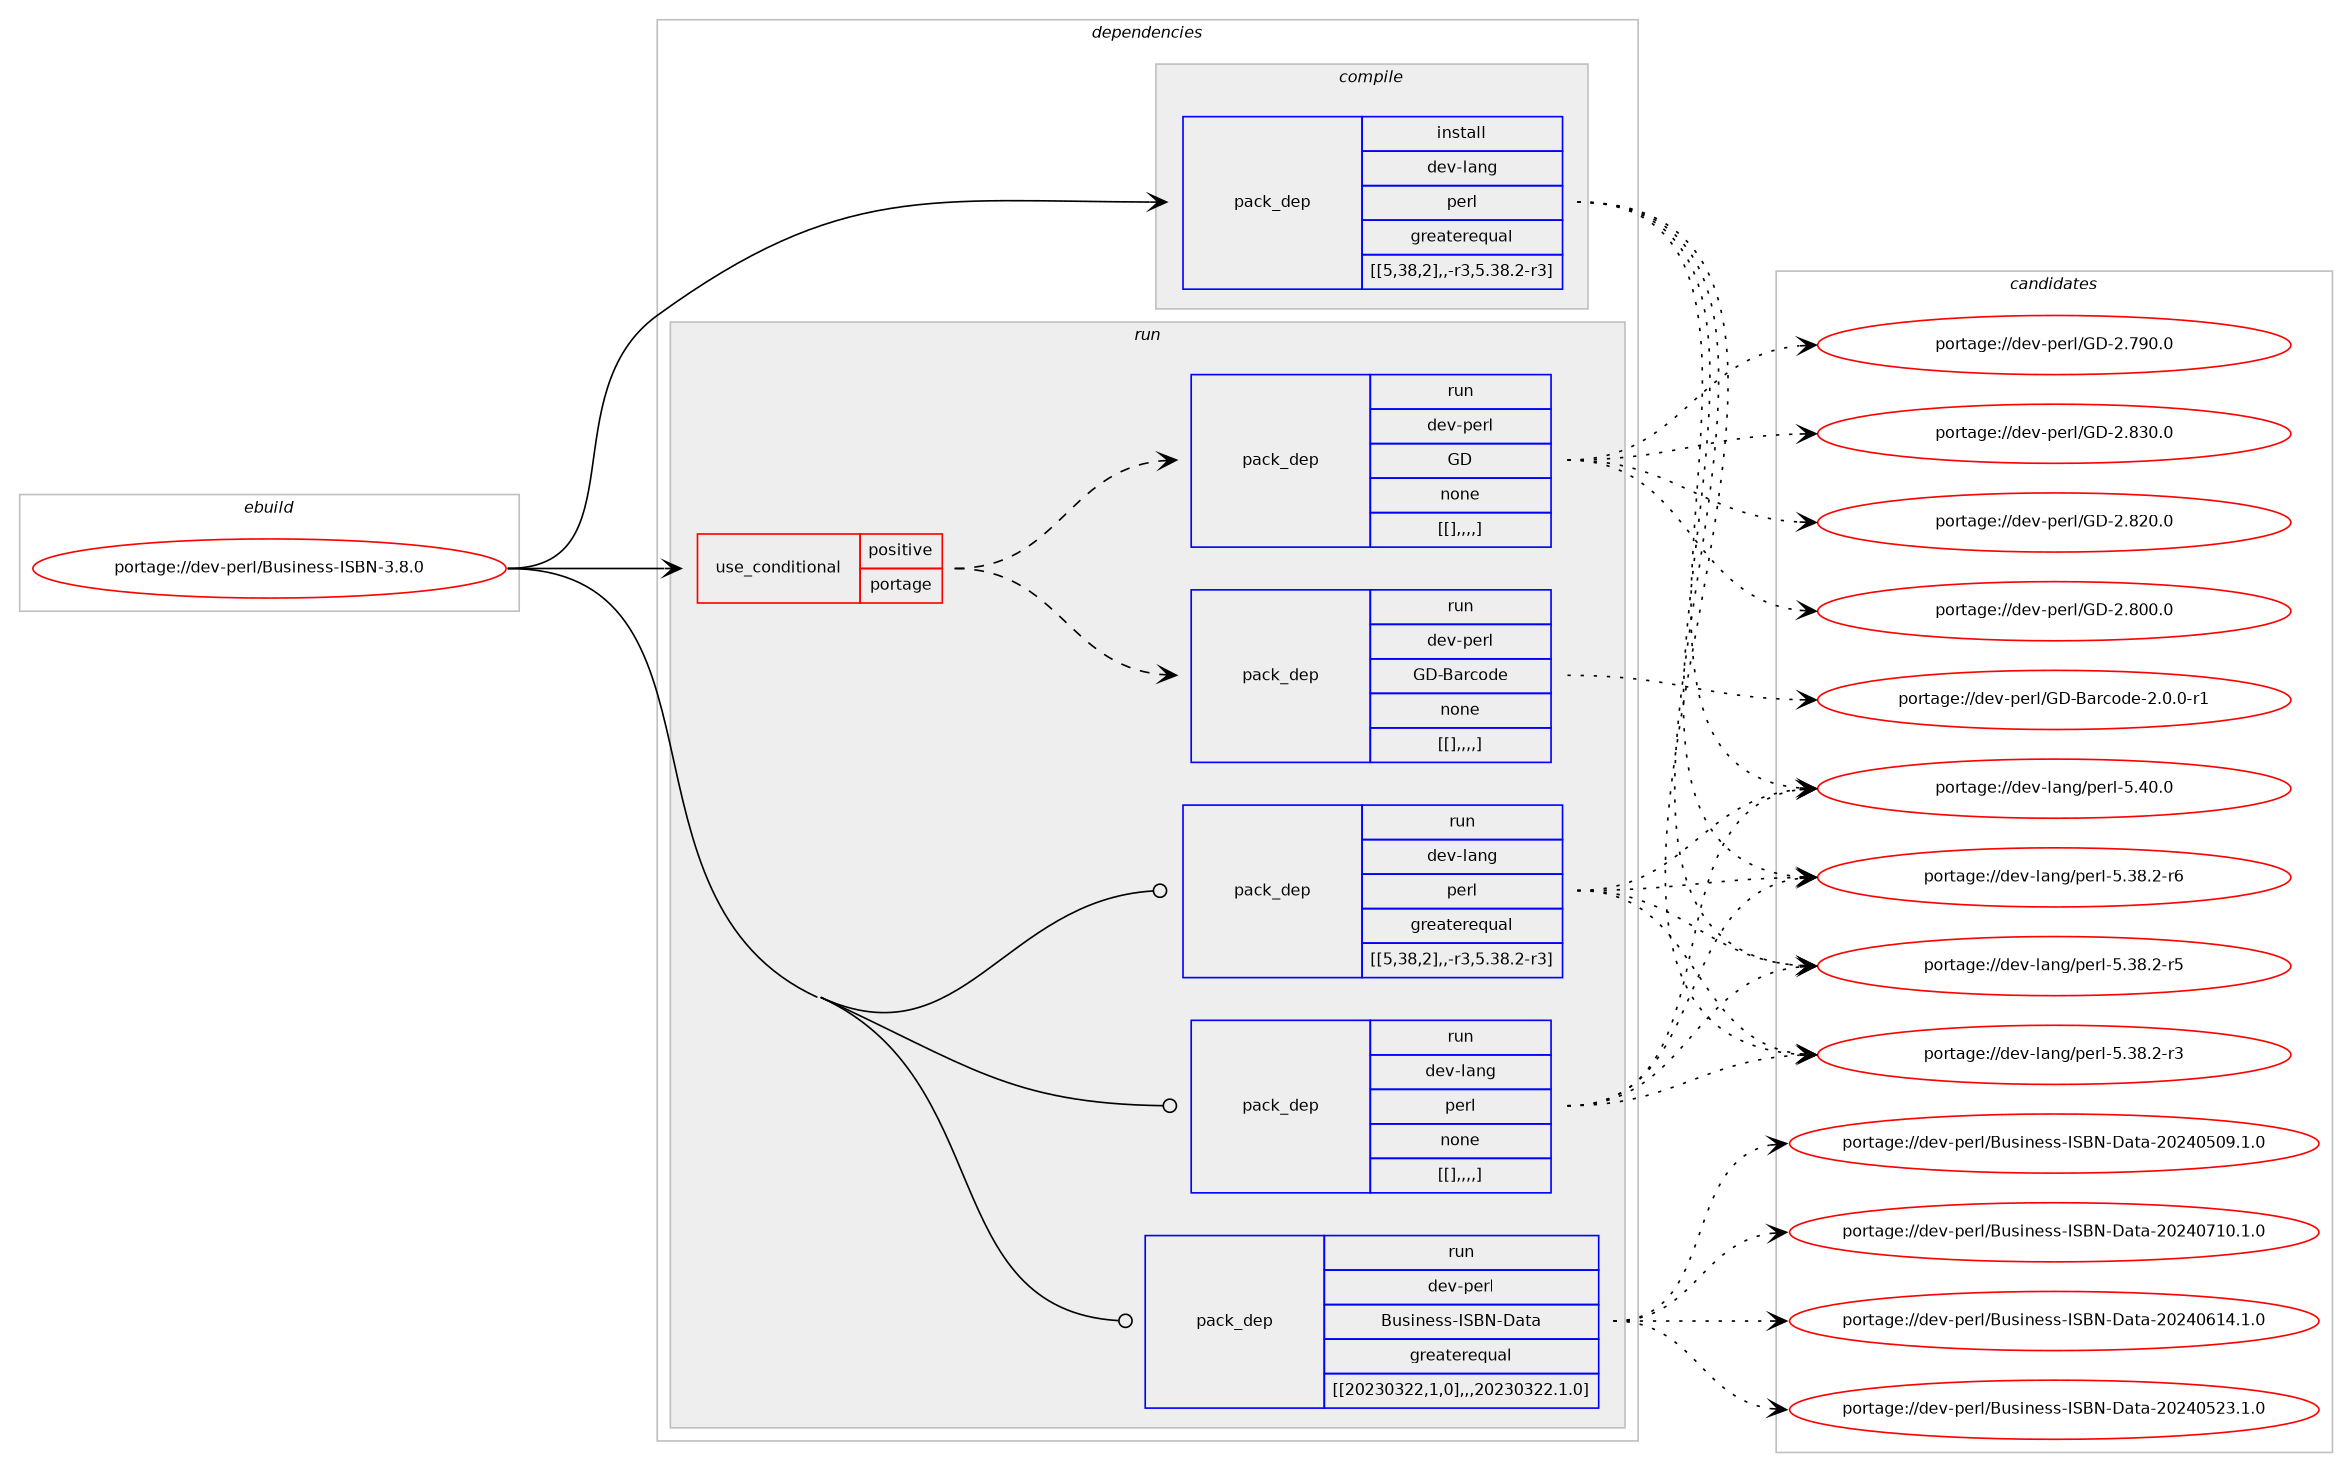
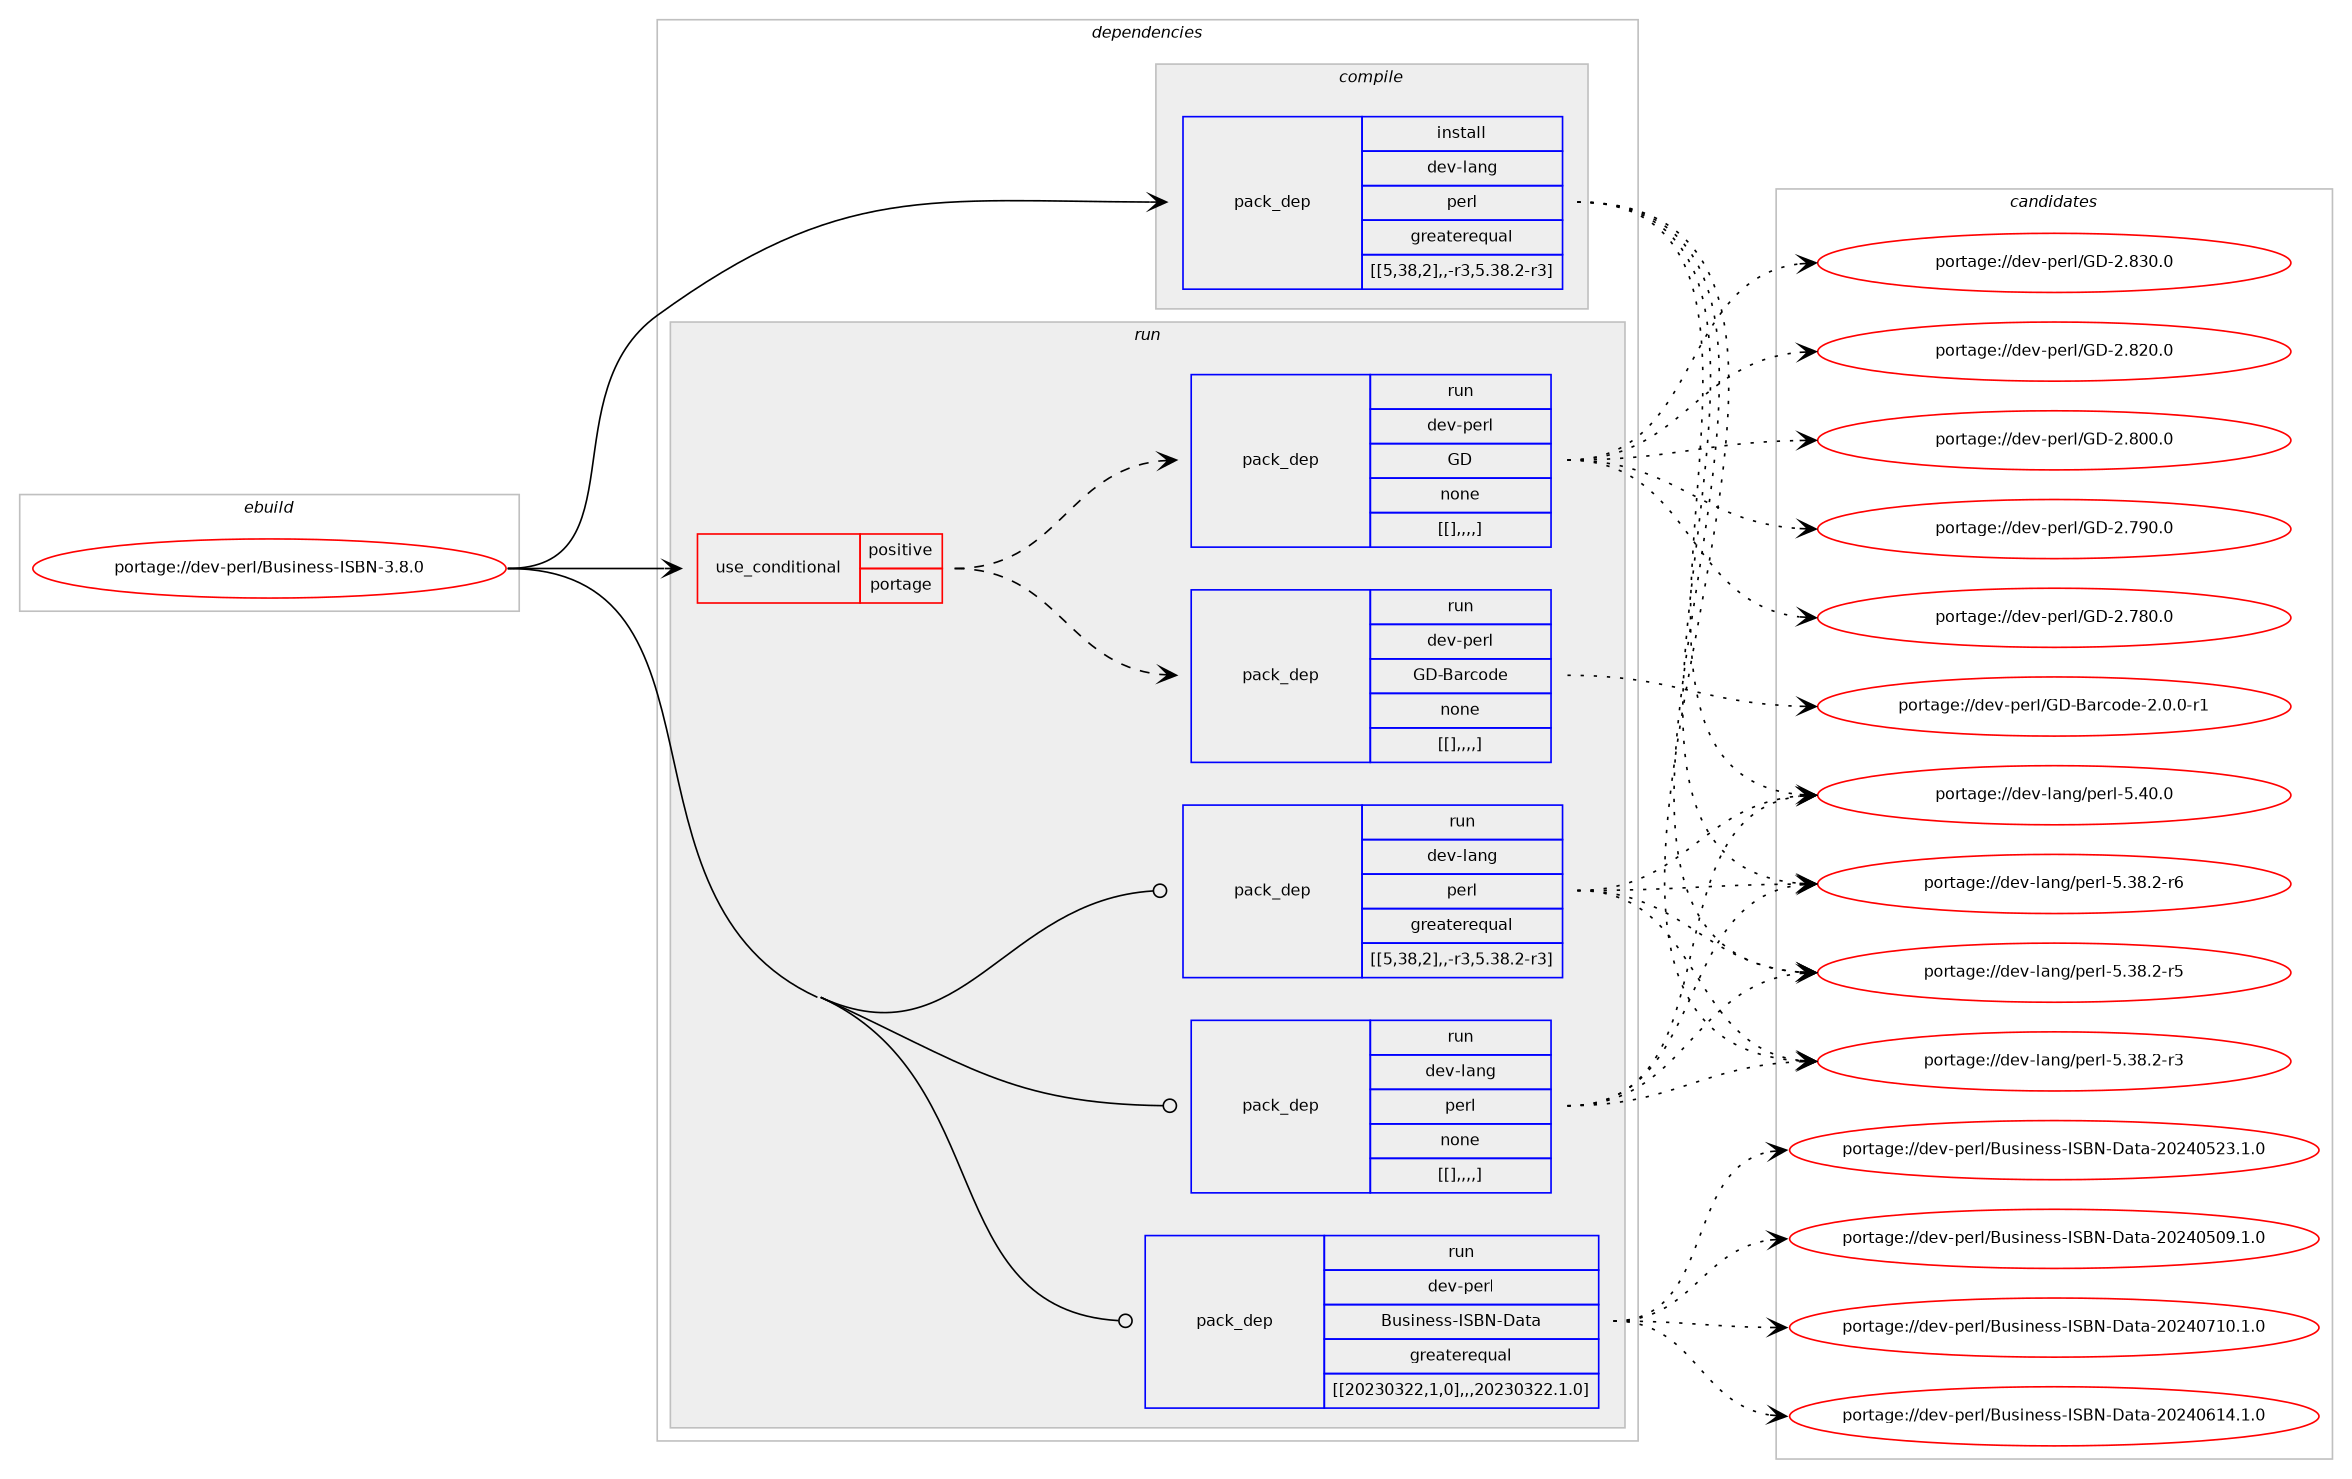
none -> (2054, 618)
